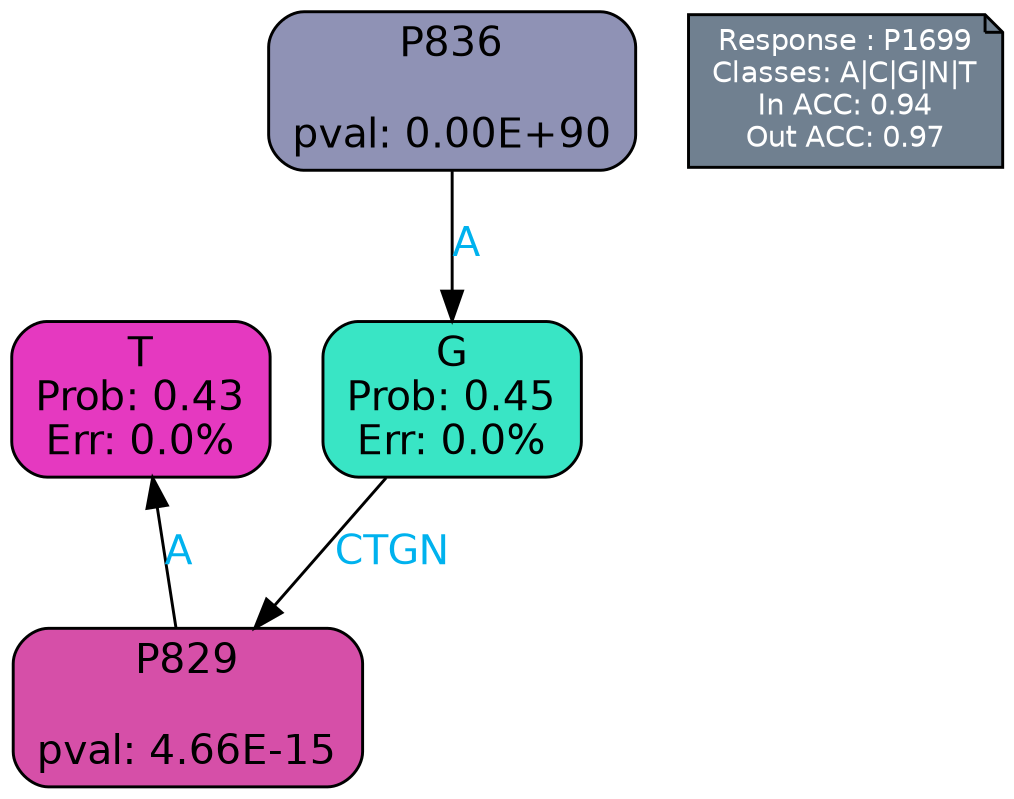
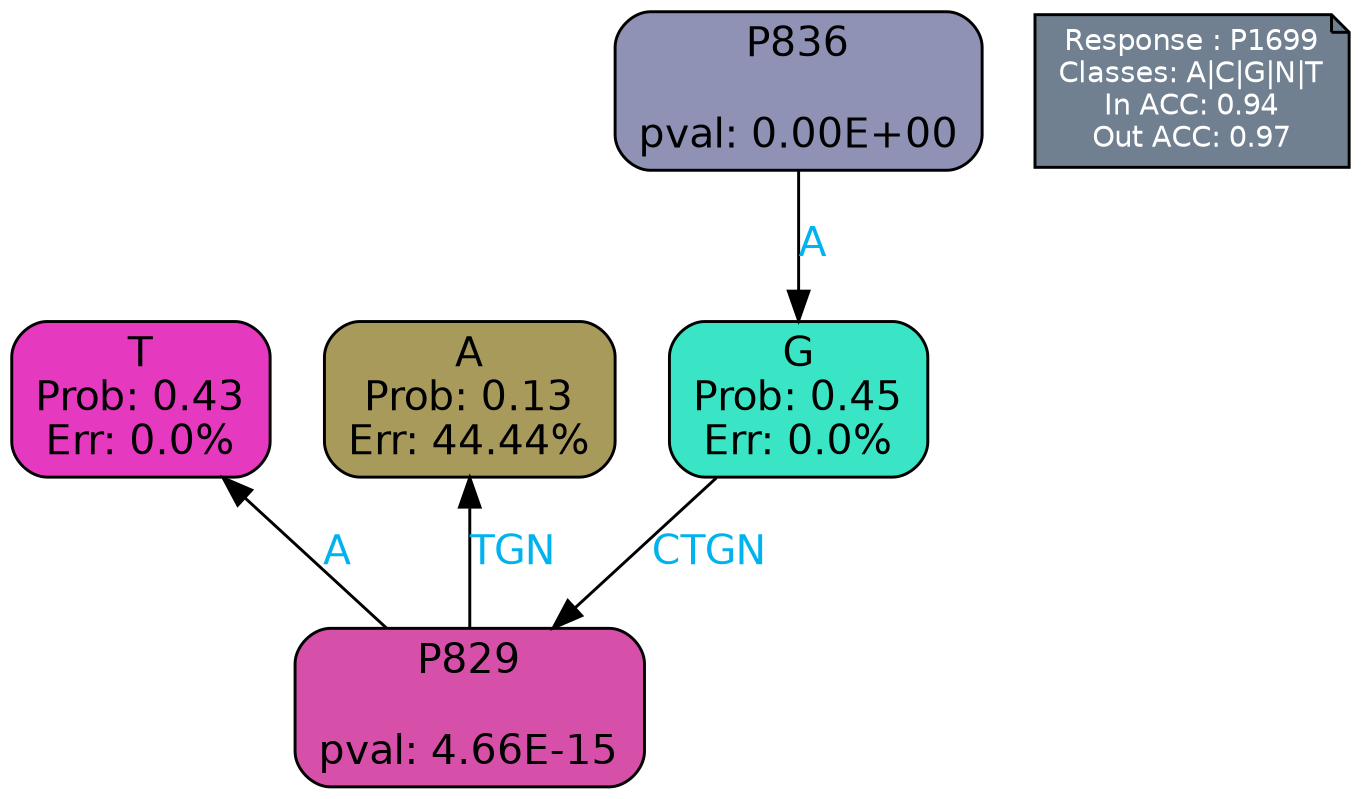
(452, 91) -> (799, 91)
none -> (470, 399)
